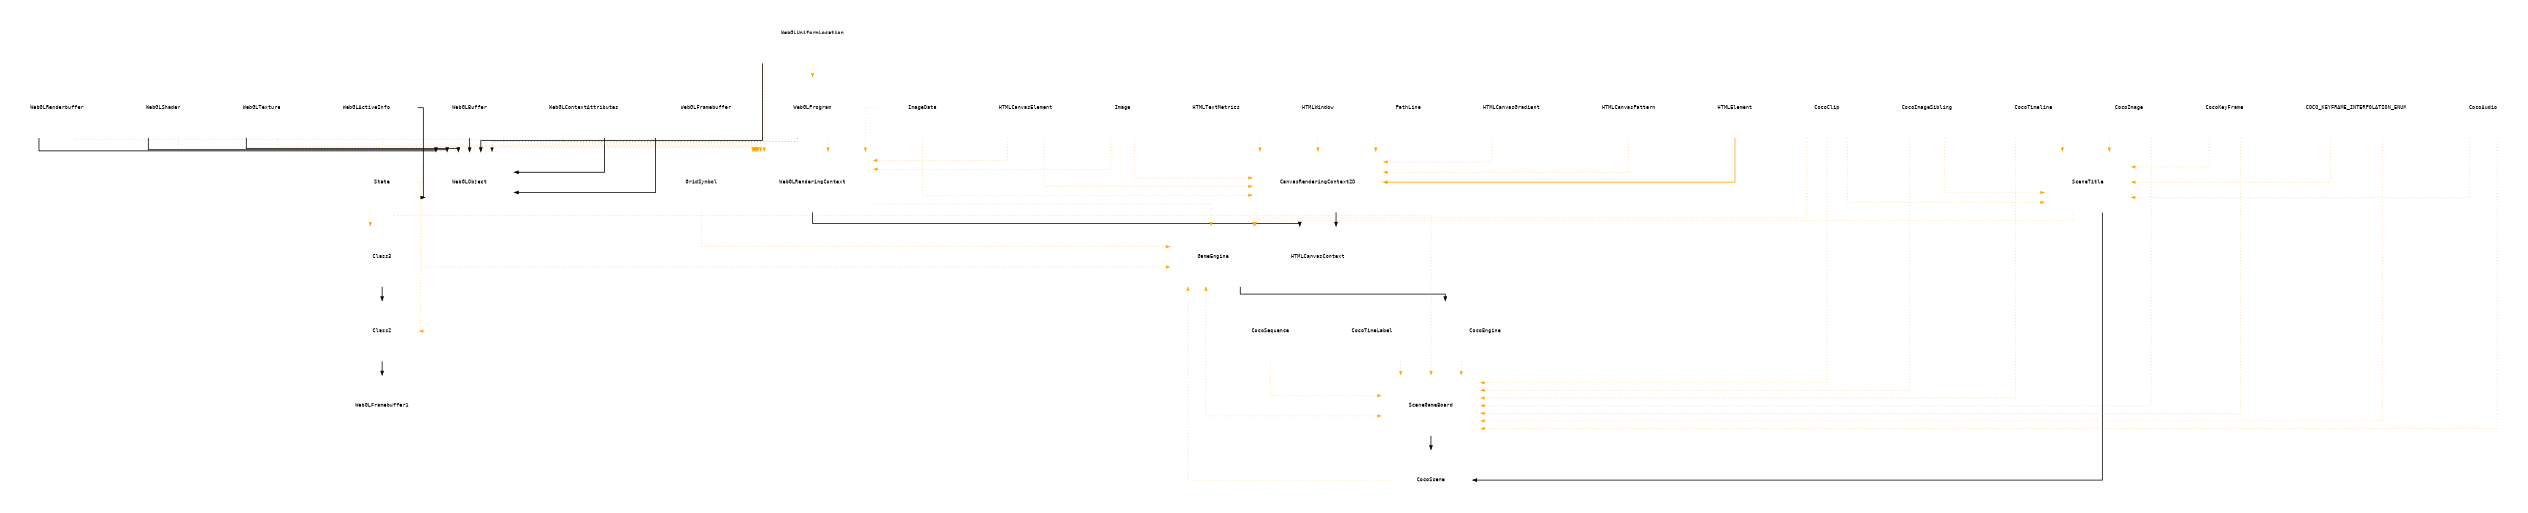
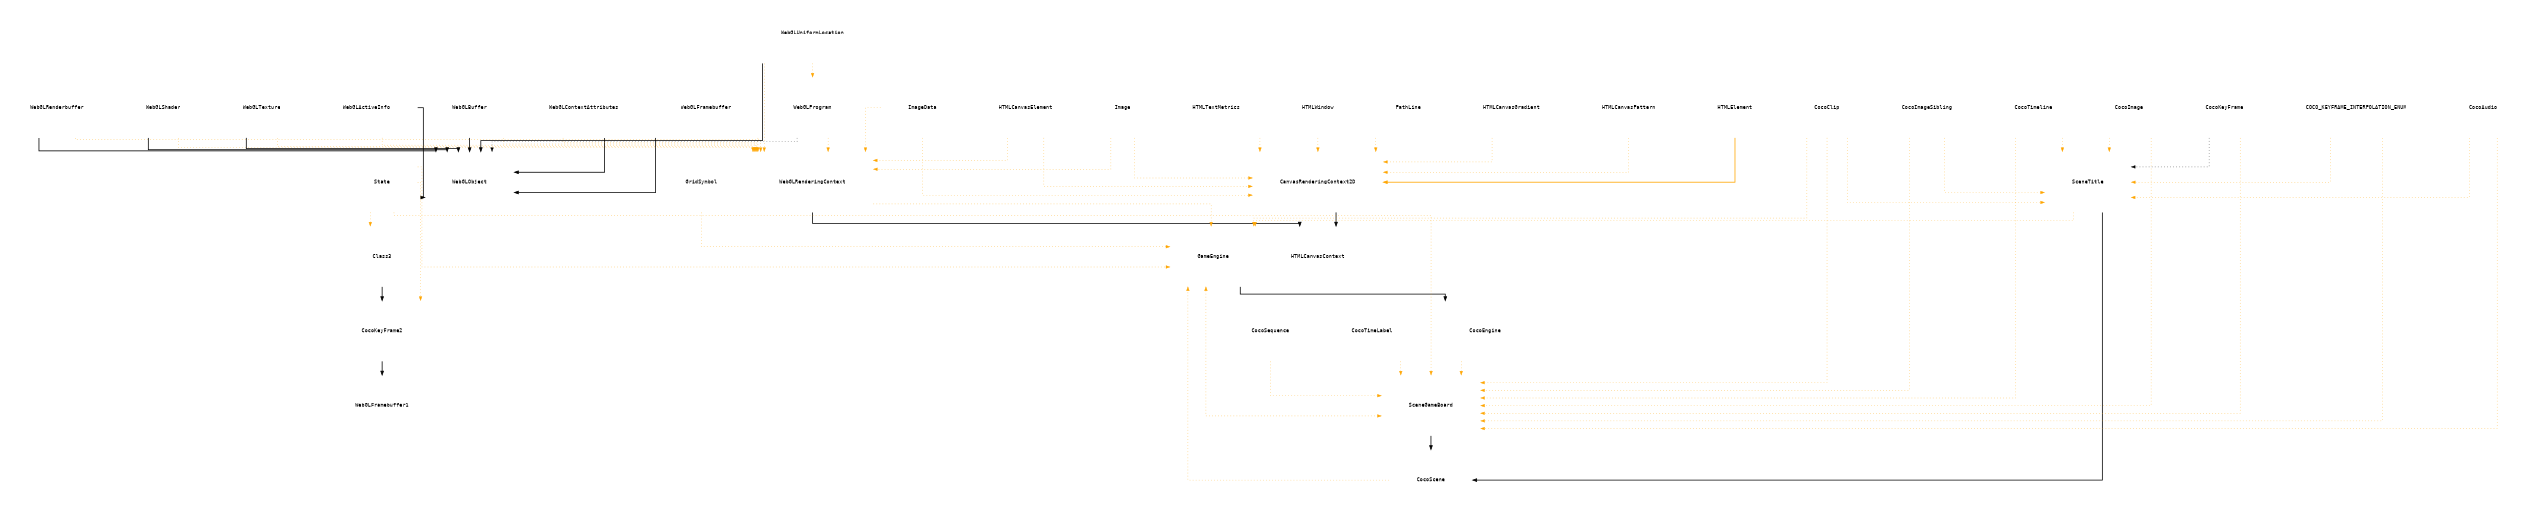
(2187, 167) -> (2187, 167)
(382, 331) -> (382, 331)
